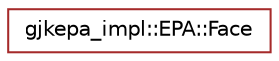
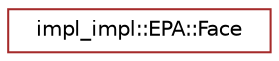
(139, 31) -> (139, 31)
